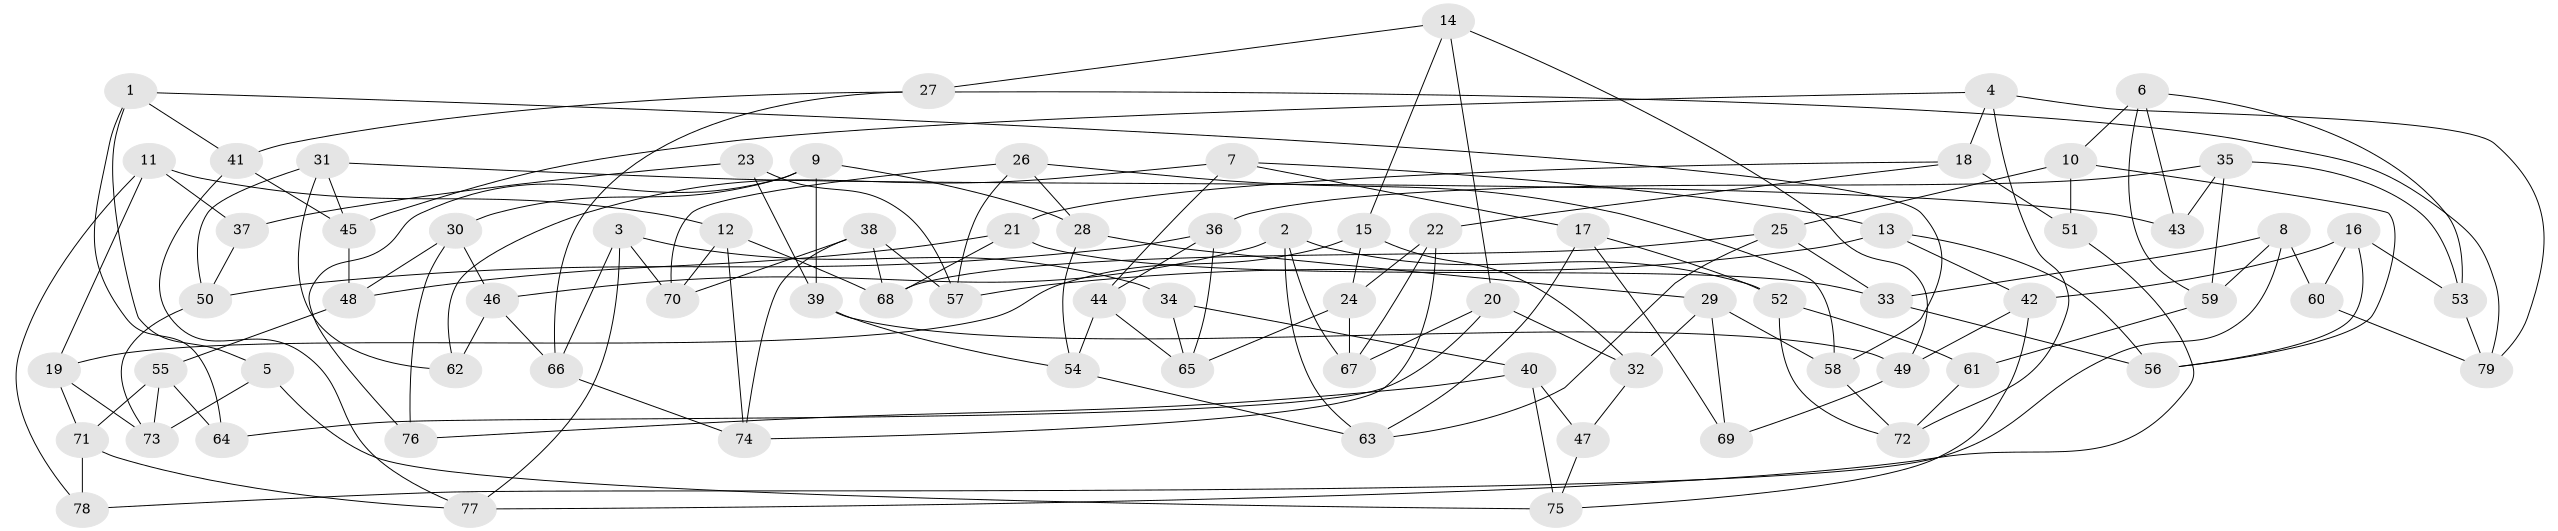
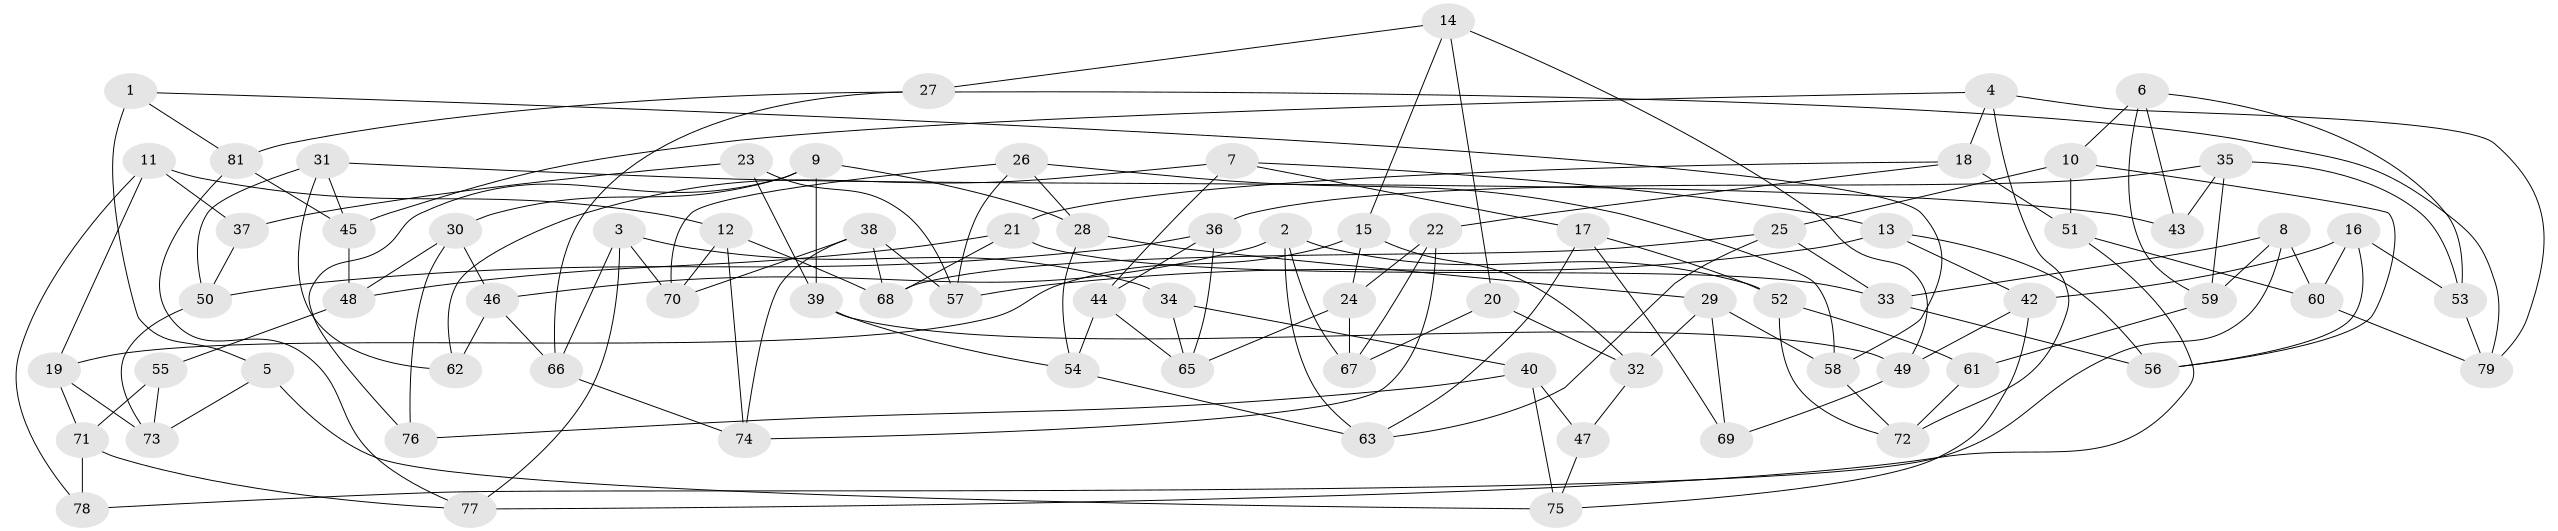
(236, 161) -> (236, 161)
none -> (2194, 266)
(222, 440) -> none
